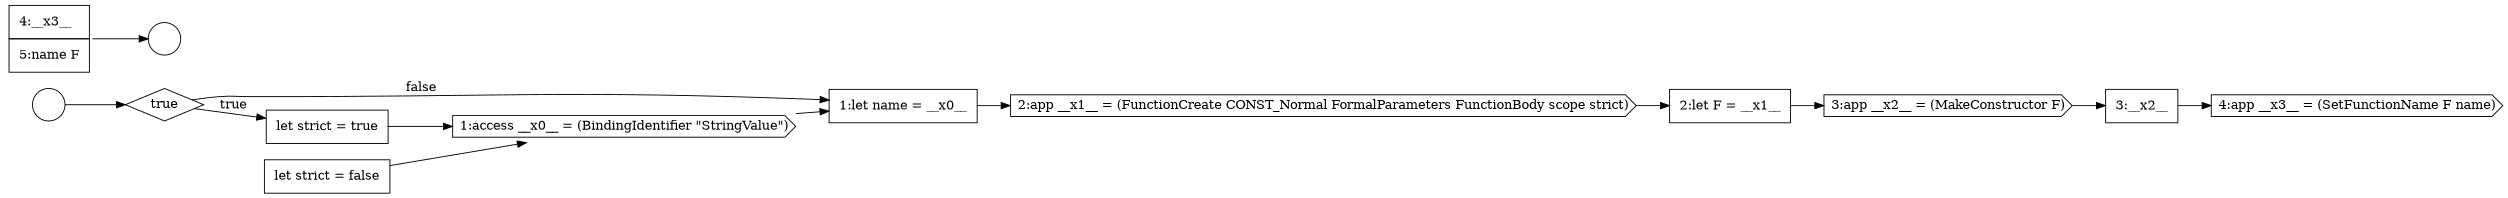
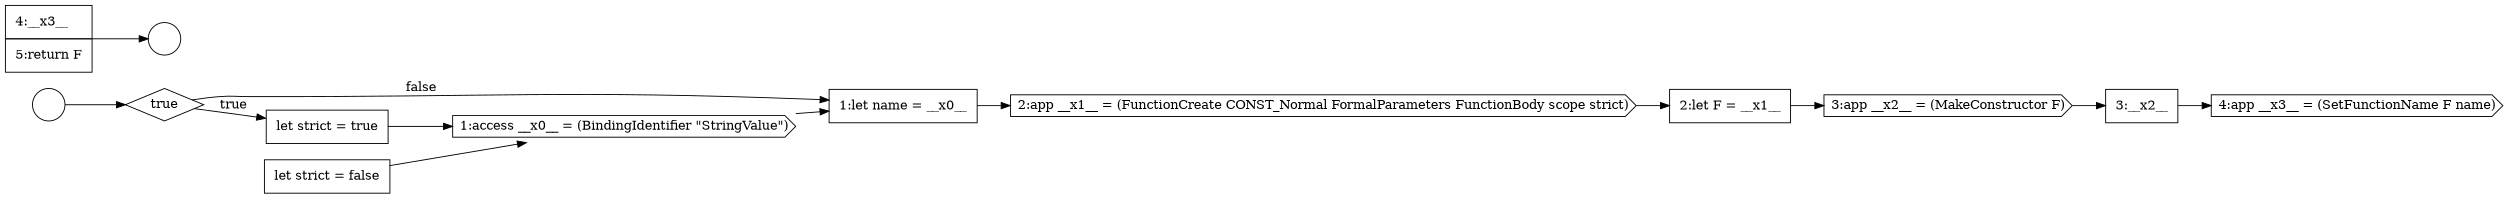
(49, 55) -> (49, 55)
